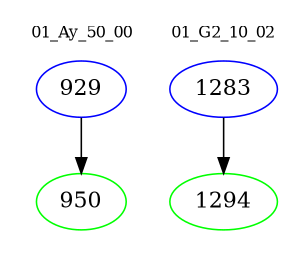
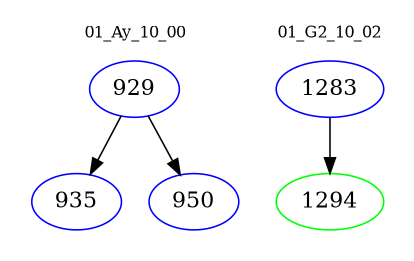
(82, 34) -> (135, 34)
none -> (77, 202)
(81, 202) -> (194, 202)
